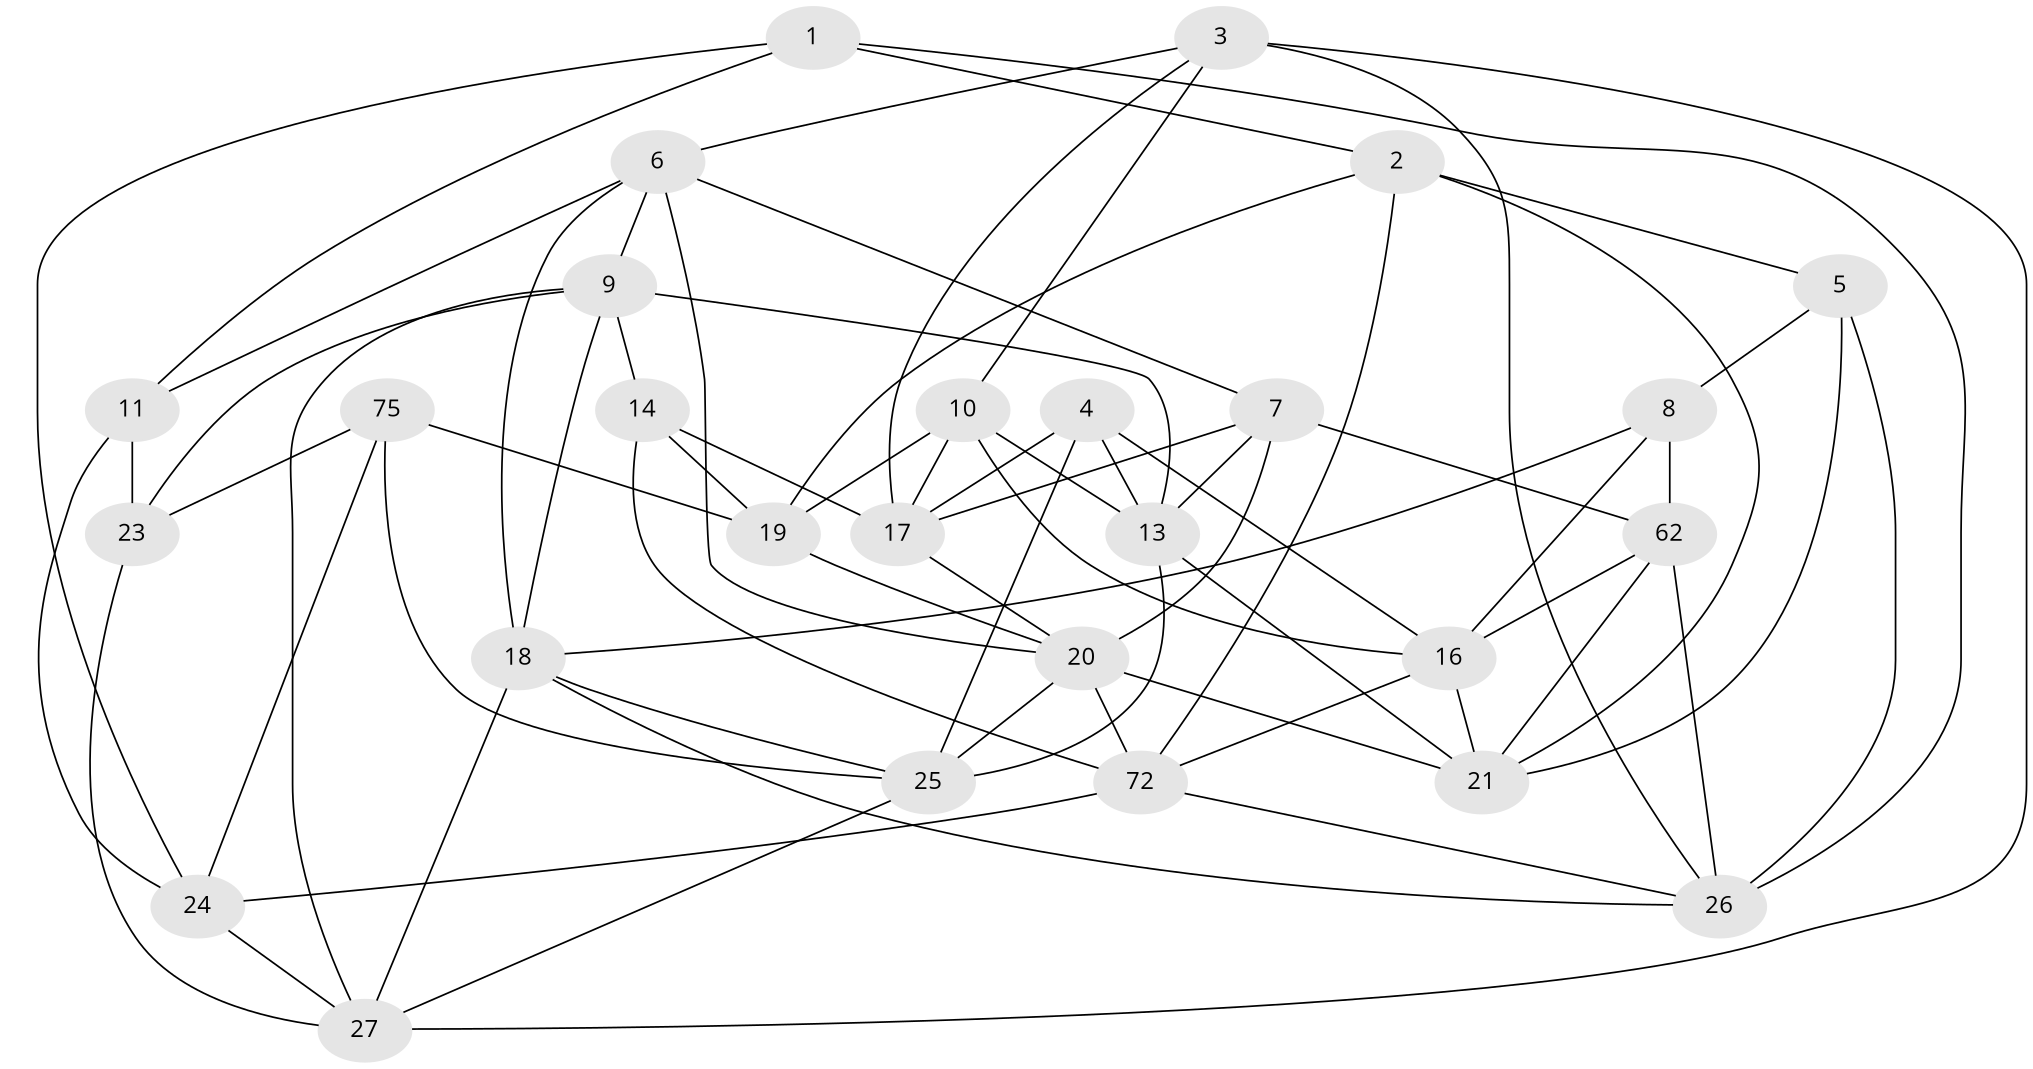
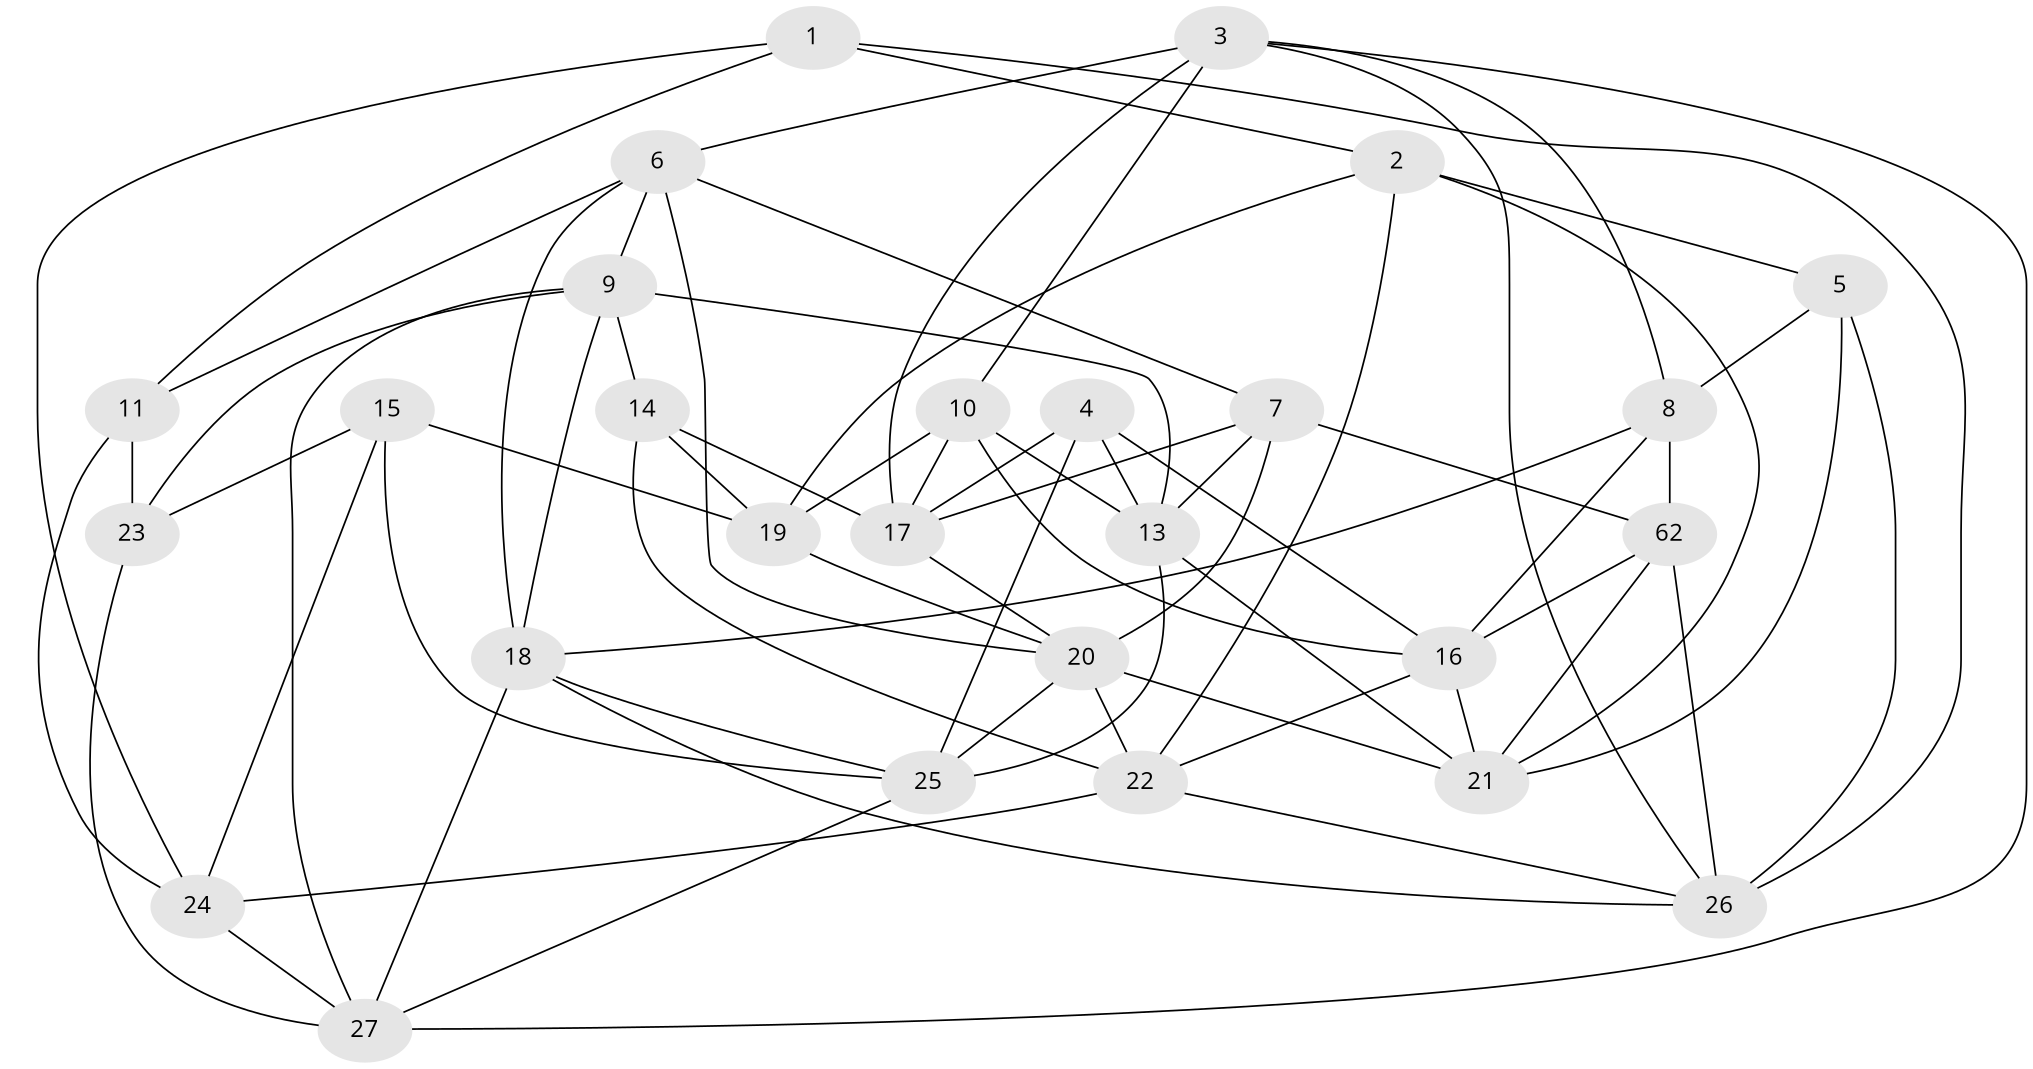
none -> (1534, 131)
(387, 410) -> (387, 410)
(1141, 783) -> (1141, 783)
